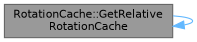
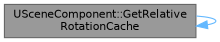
(89, 21) -> (100, 21)
